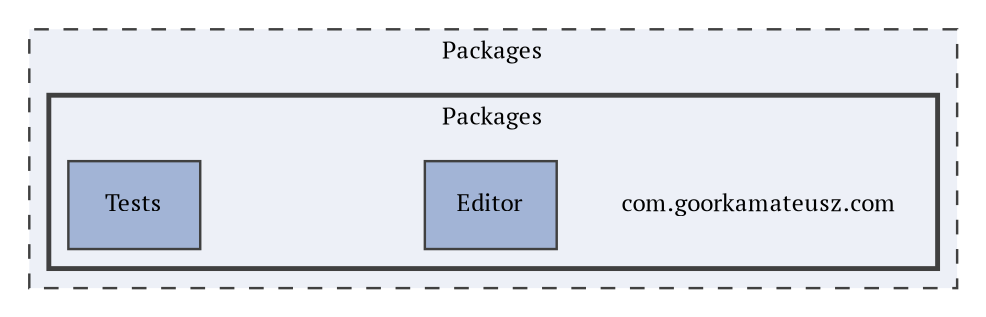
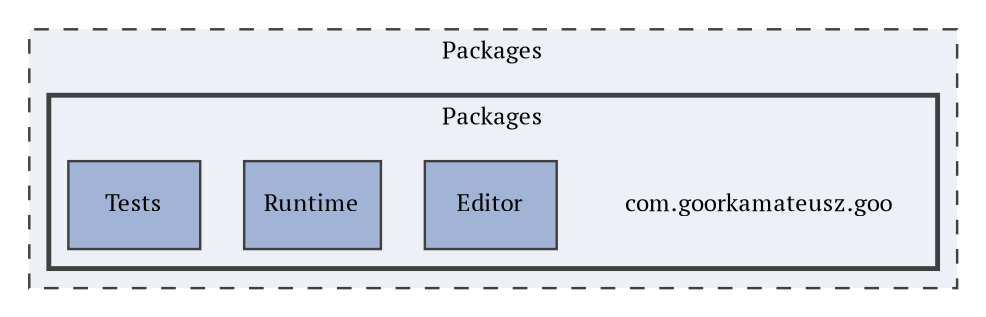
none -> (313, 205)
(759, 205) -> (759, 205)
